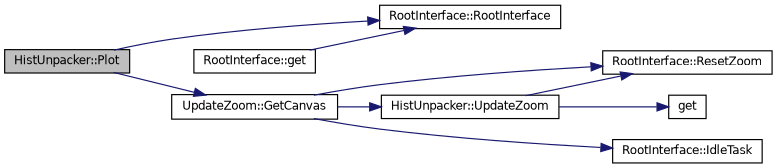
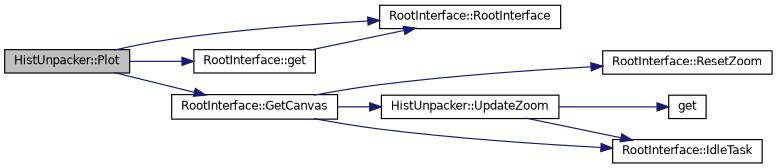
none -> (156, 61)
(573, 86) -> (573, 128)
(255, 107) -> (255, 107)
